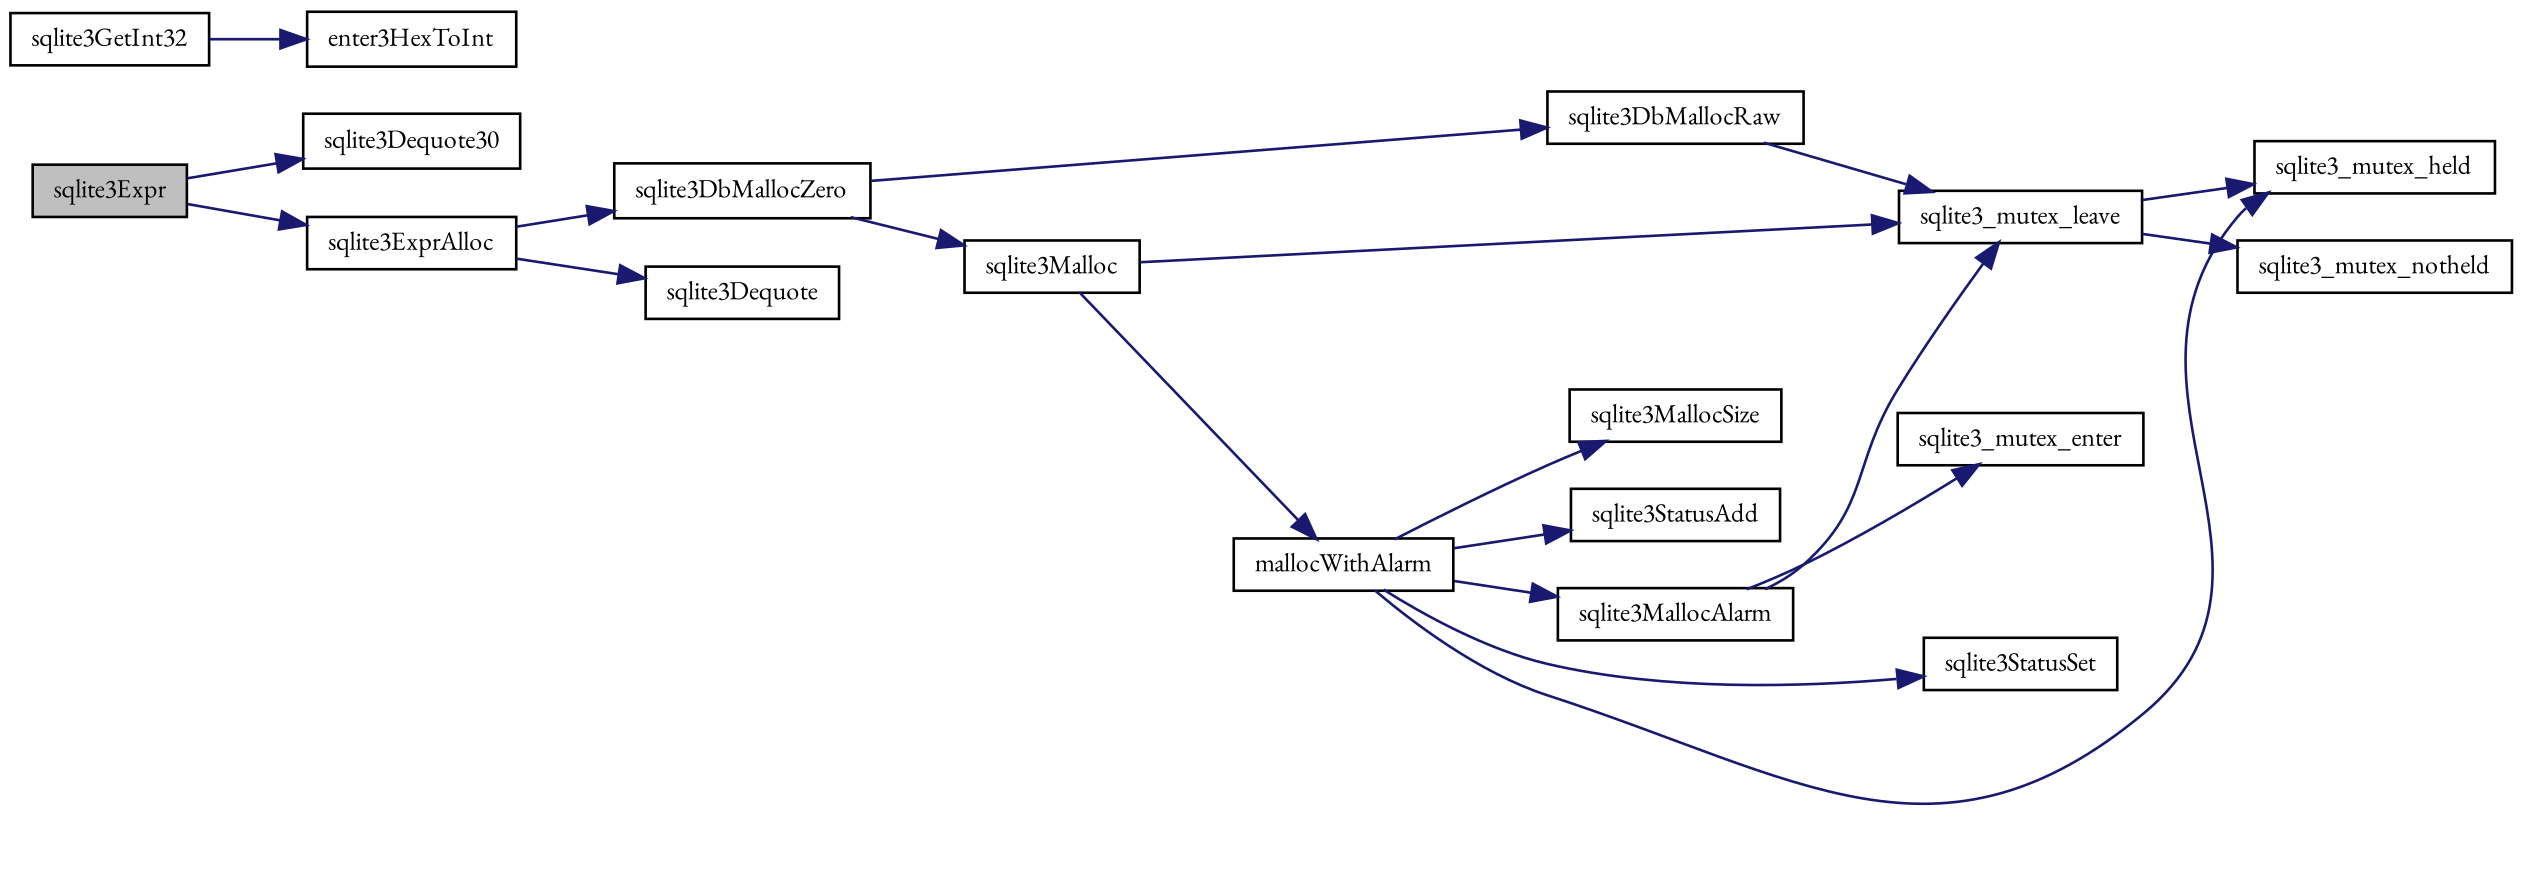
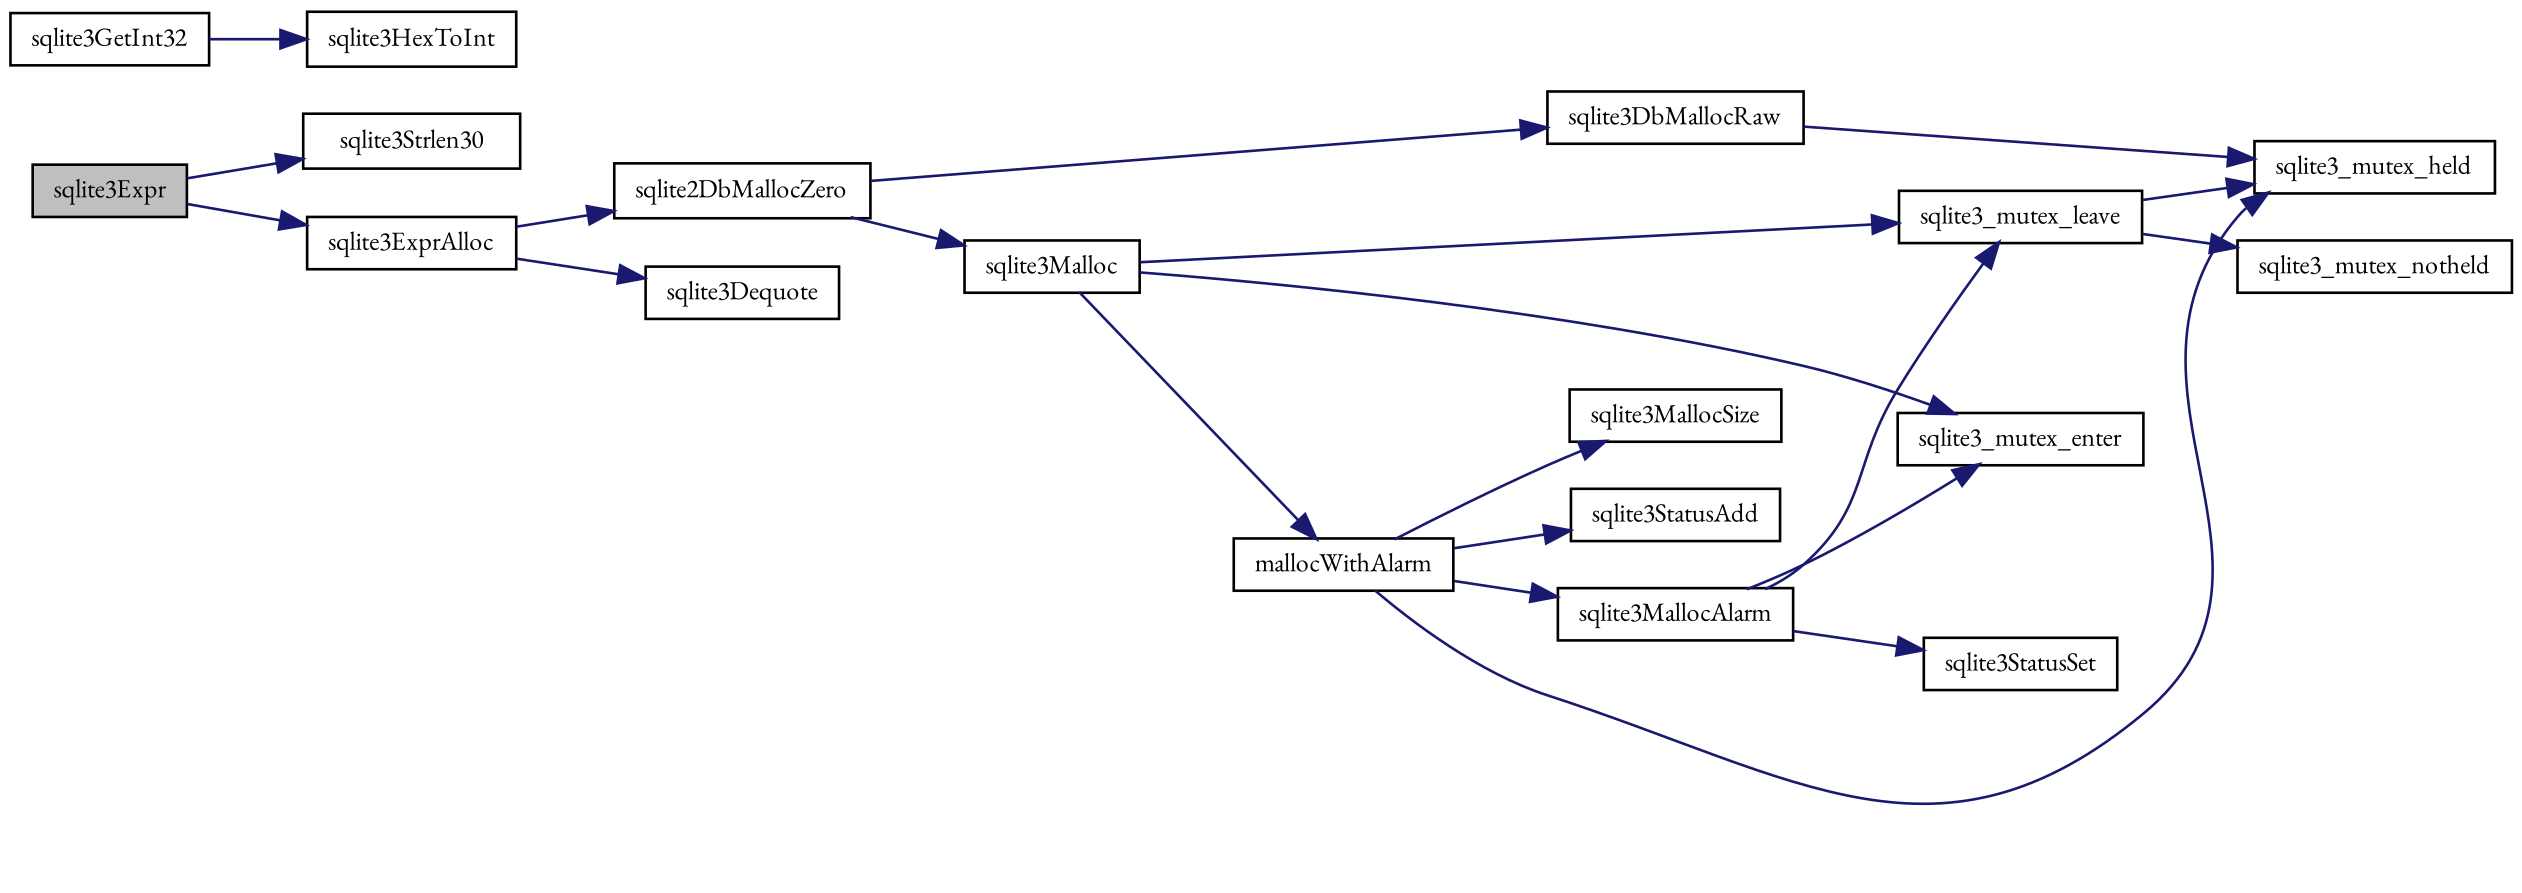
(412, 39) -> (412, 39)
(412, 141) -> (412, 141)
(1835, 163) -> (2016, 142)
(742, 191) -> (742, 191)
none -> (1539, 317)
(1631, 678) -> (1845, 639)
